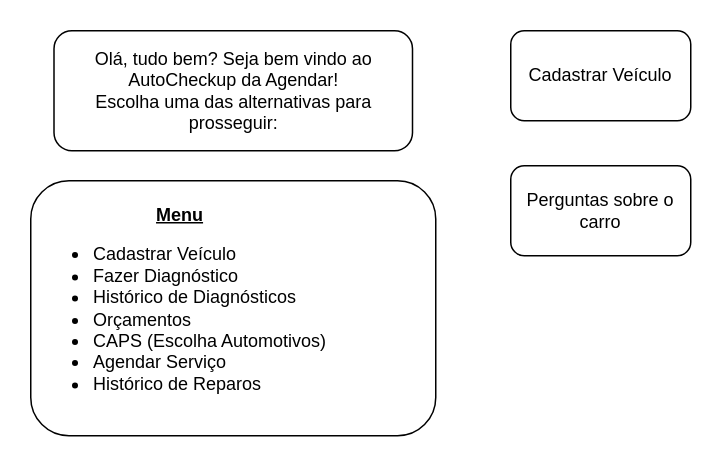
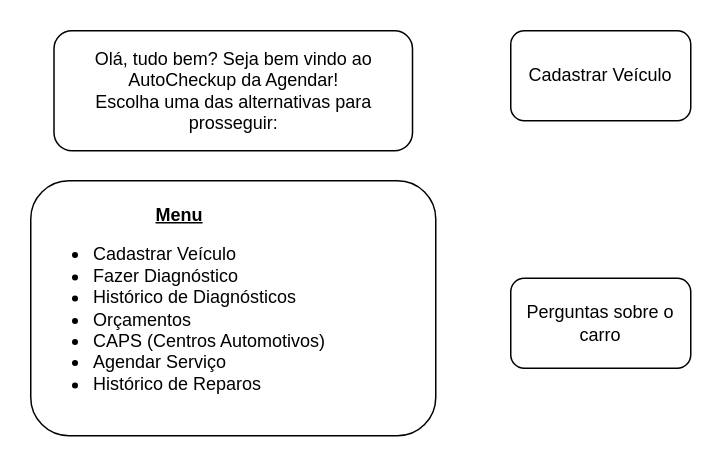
(601, 211) -> (601, 323)
(155, 308) -> (158, 308)
